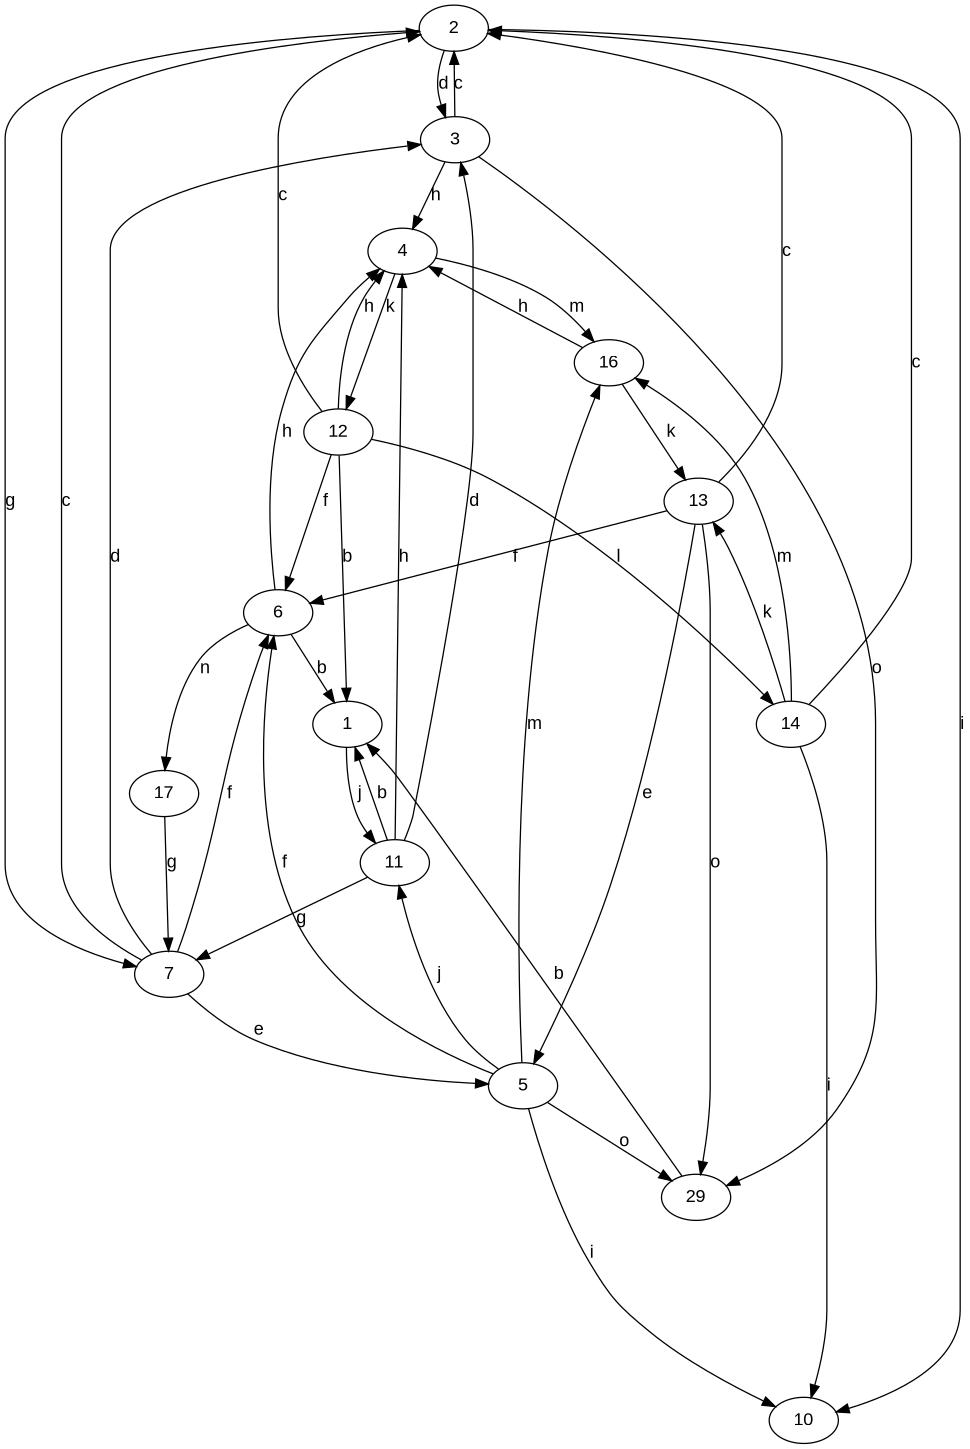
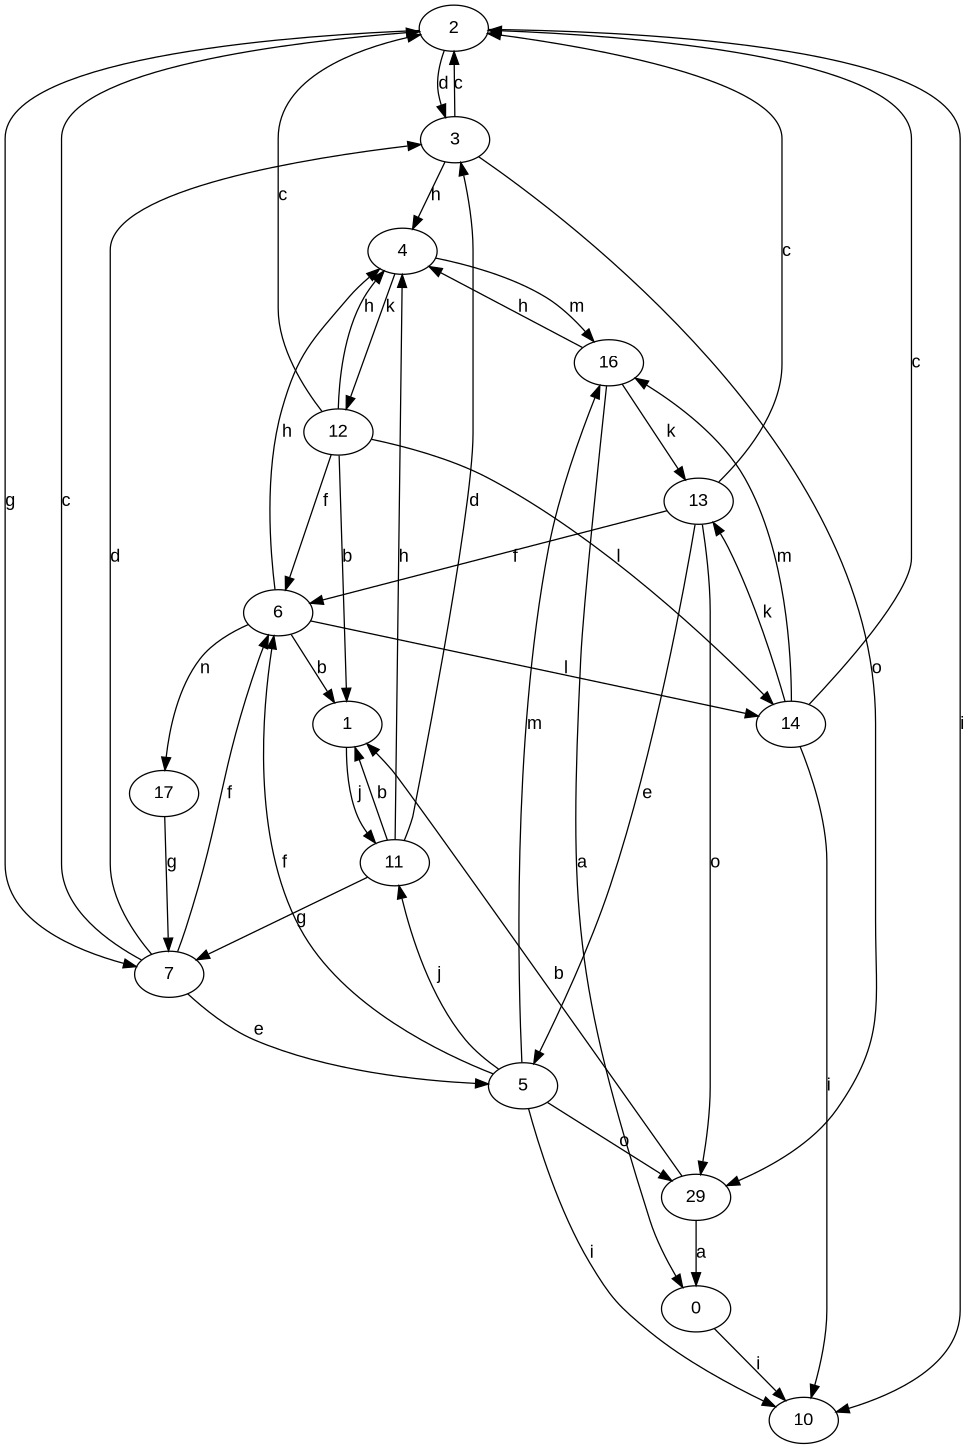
none -> (517, 665)
none -> (696, 1309)
